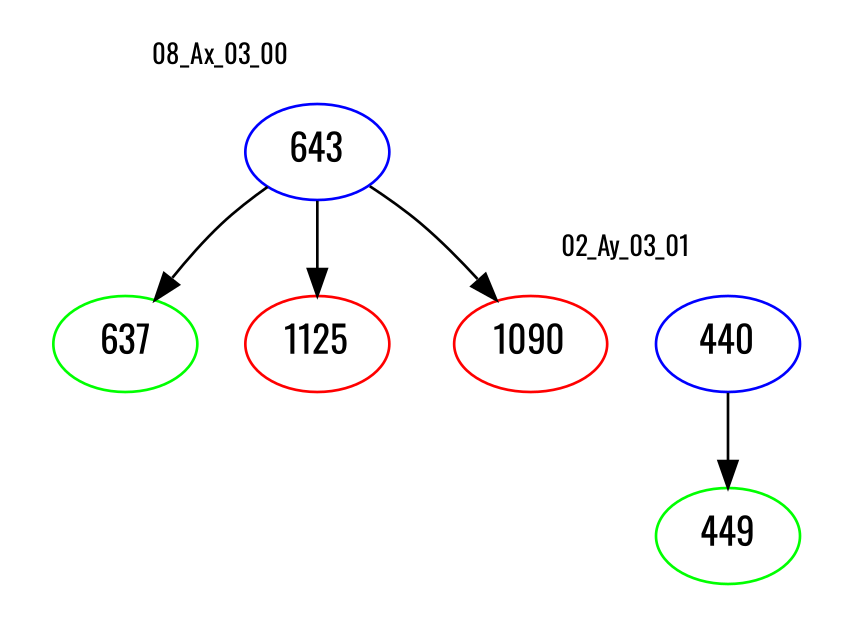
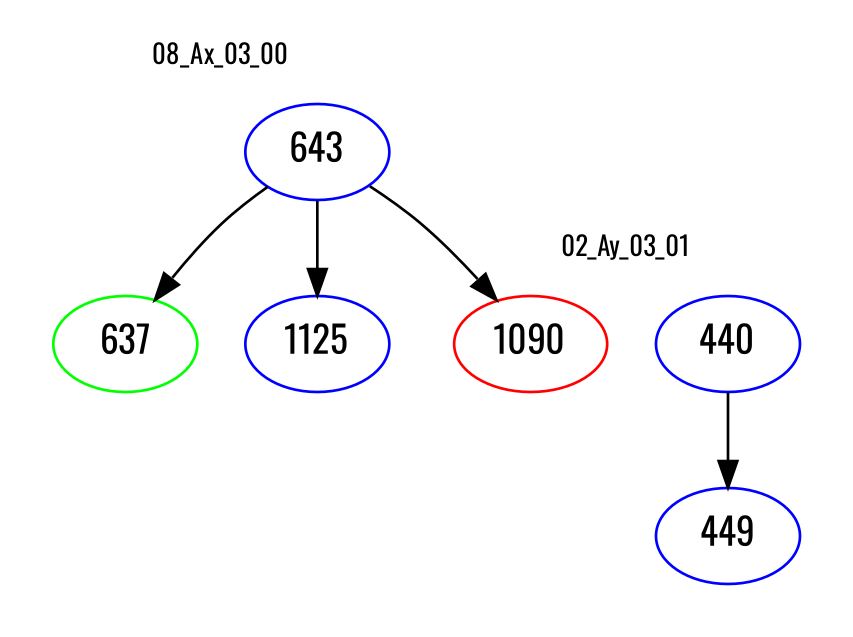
(317, 344) -> (317, 344)
(728, 536) -> (728, 536)
